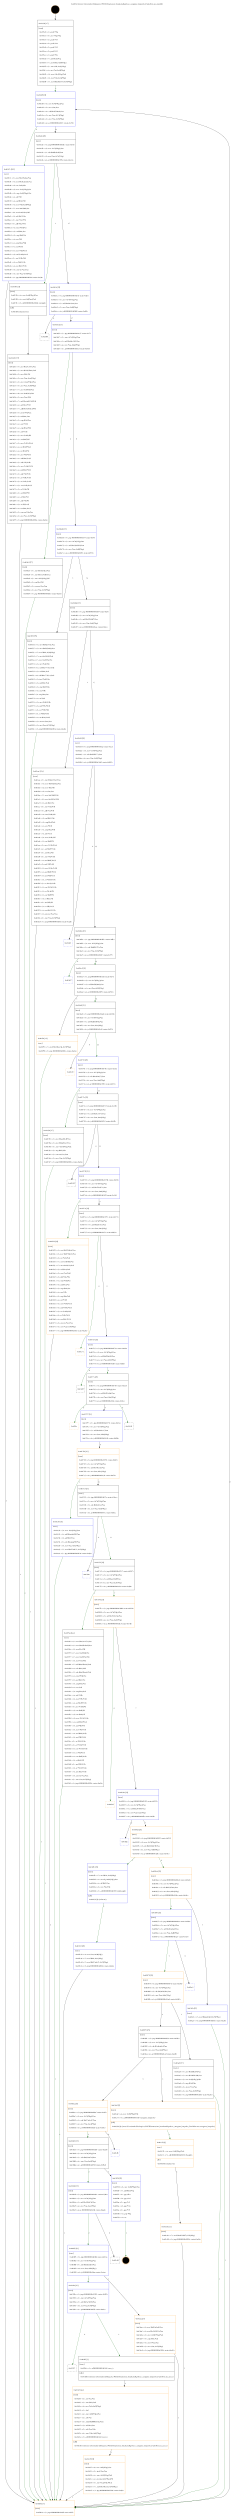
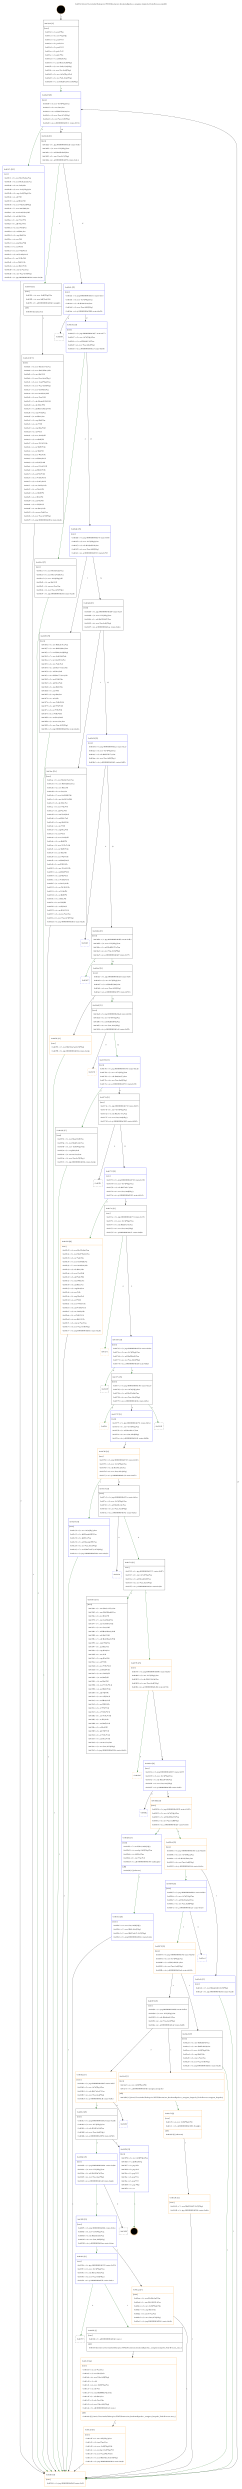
(59, 2142) -> none
